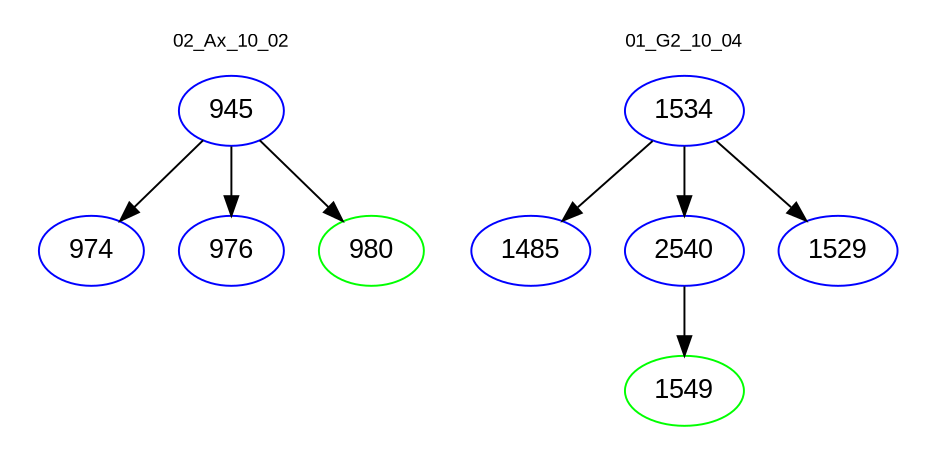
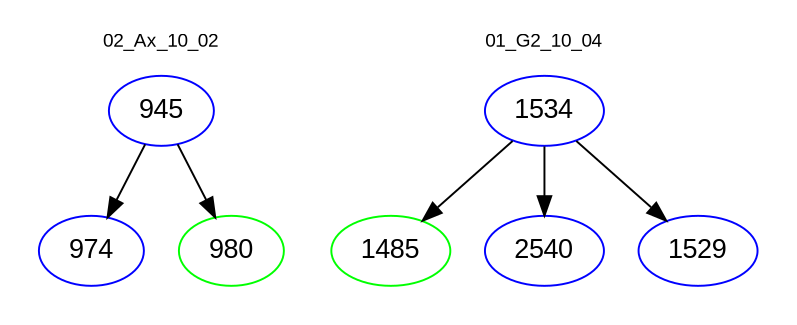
(231, 251) -> none
(531, 251) -> (391, 251)
(684, 391) -> none
